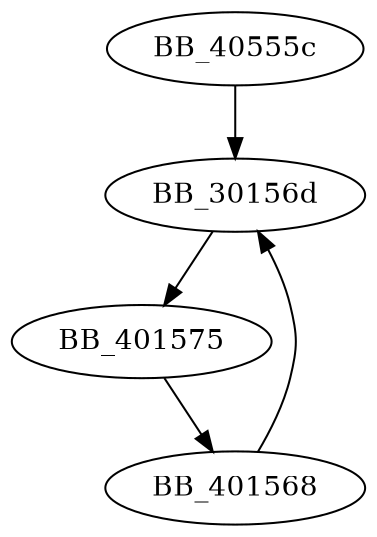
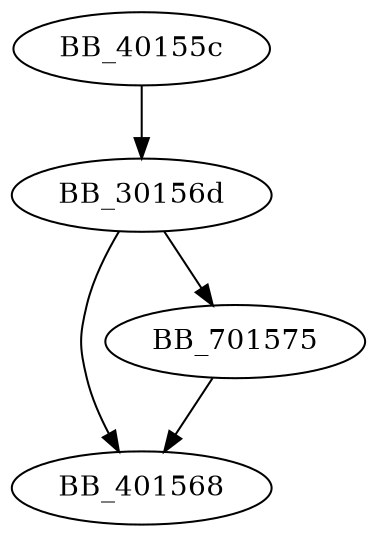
(235, 49) -> (142, 49)
(142, 342) -> (235, 342)
(295, 352) -> (82, 331)
